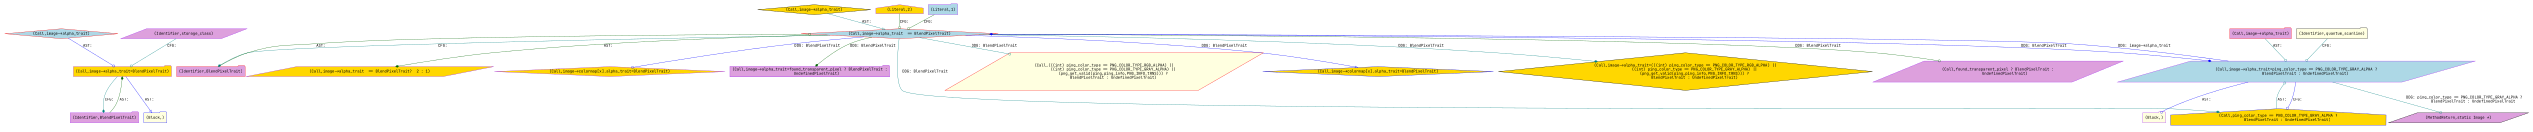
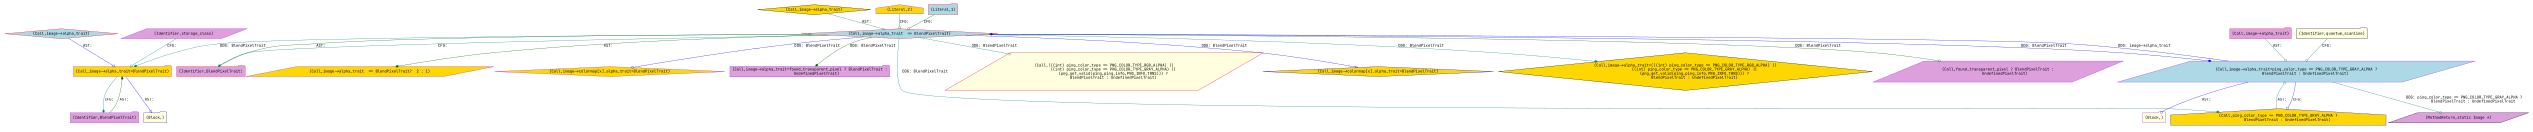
(943, 10) -> (943, 10)
none -> (389, 38)
